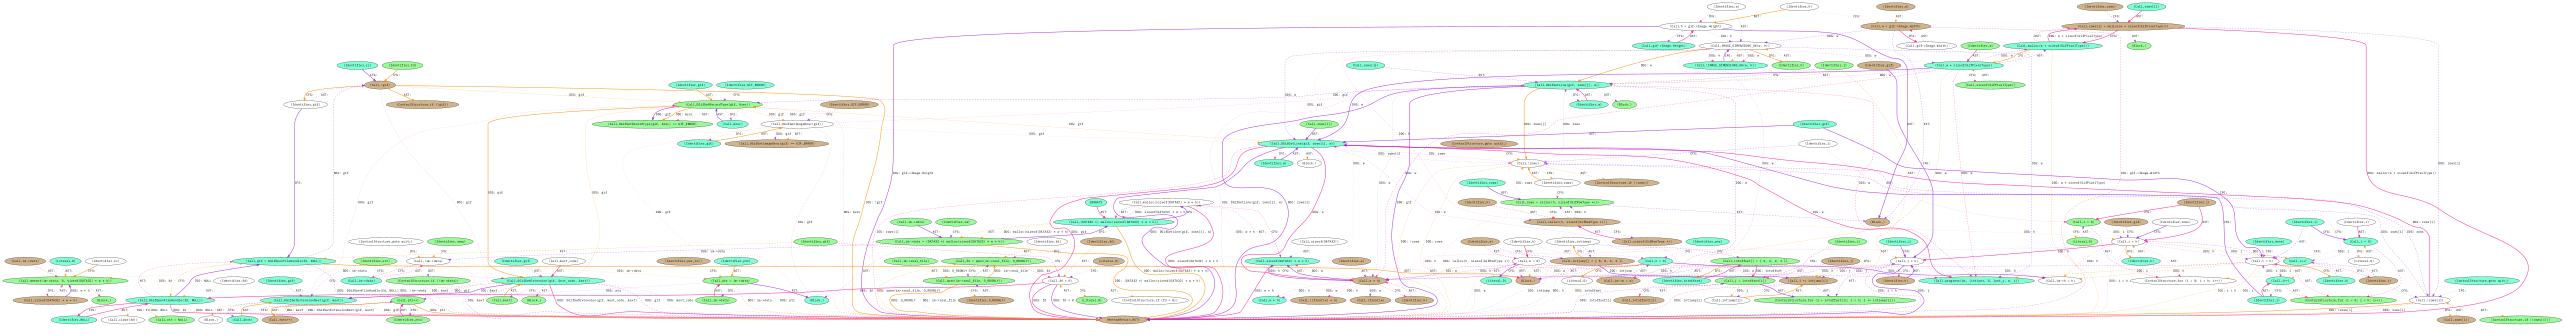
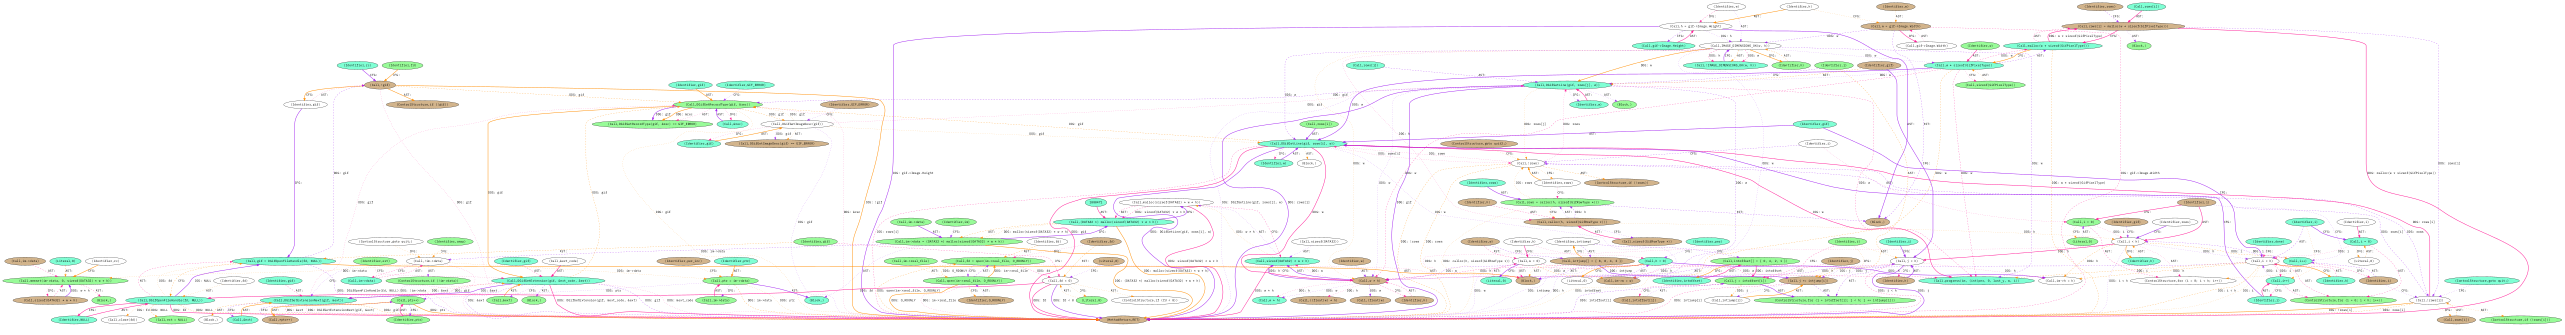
(1524, 118) -> (1524, 118)
